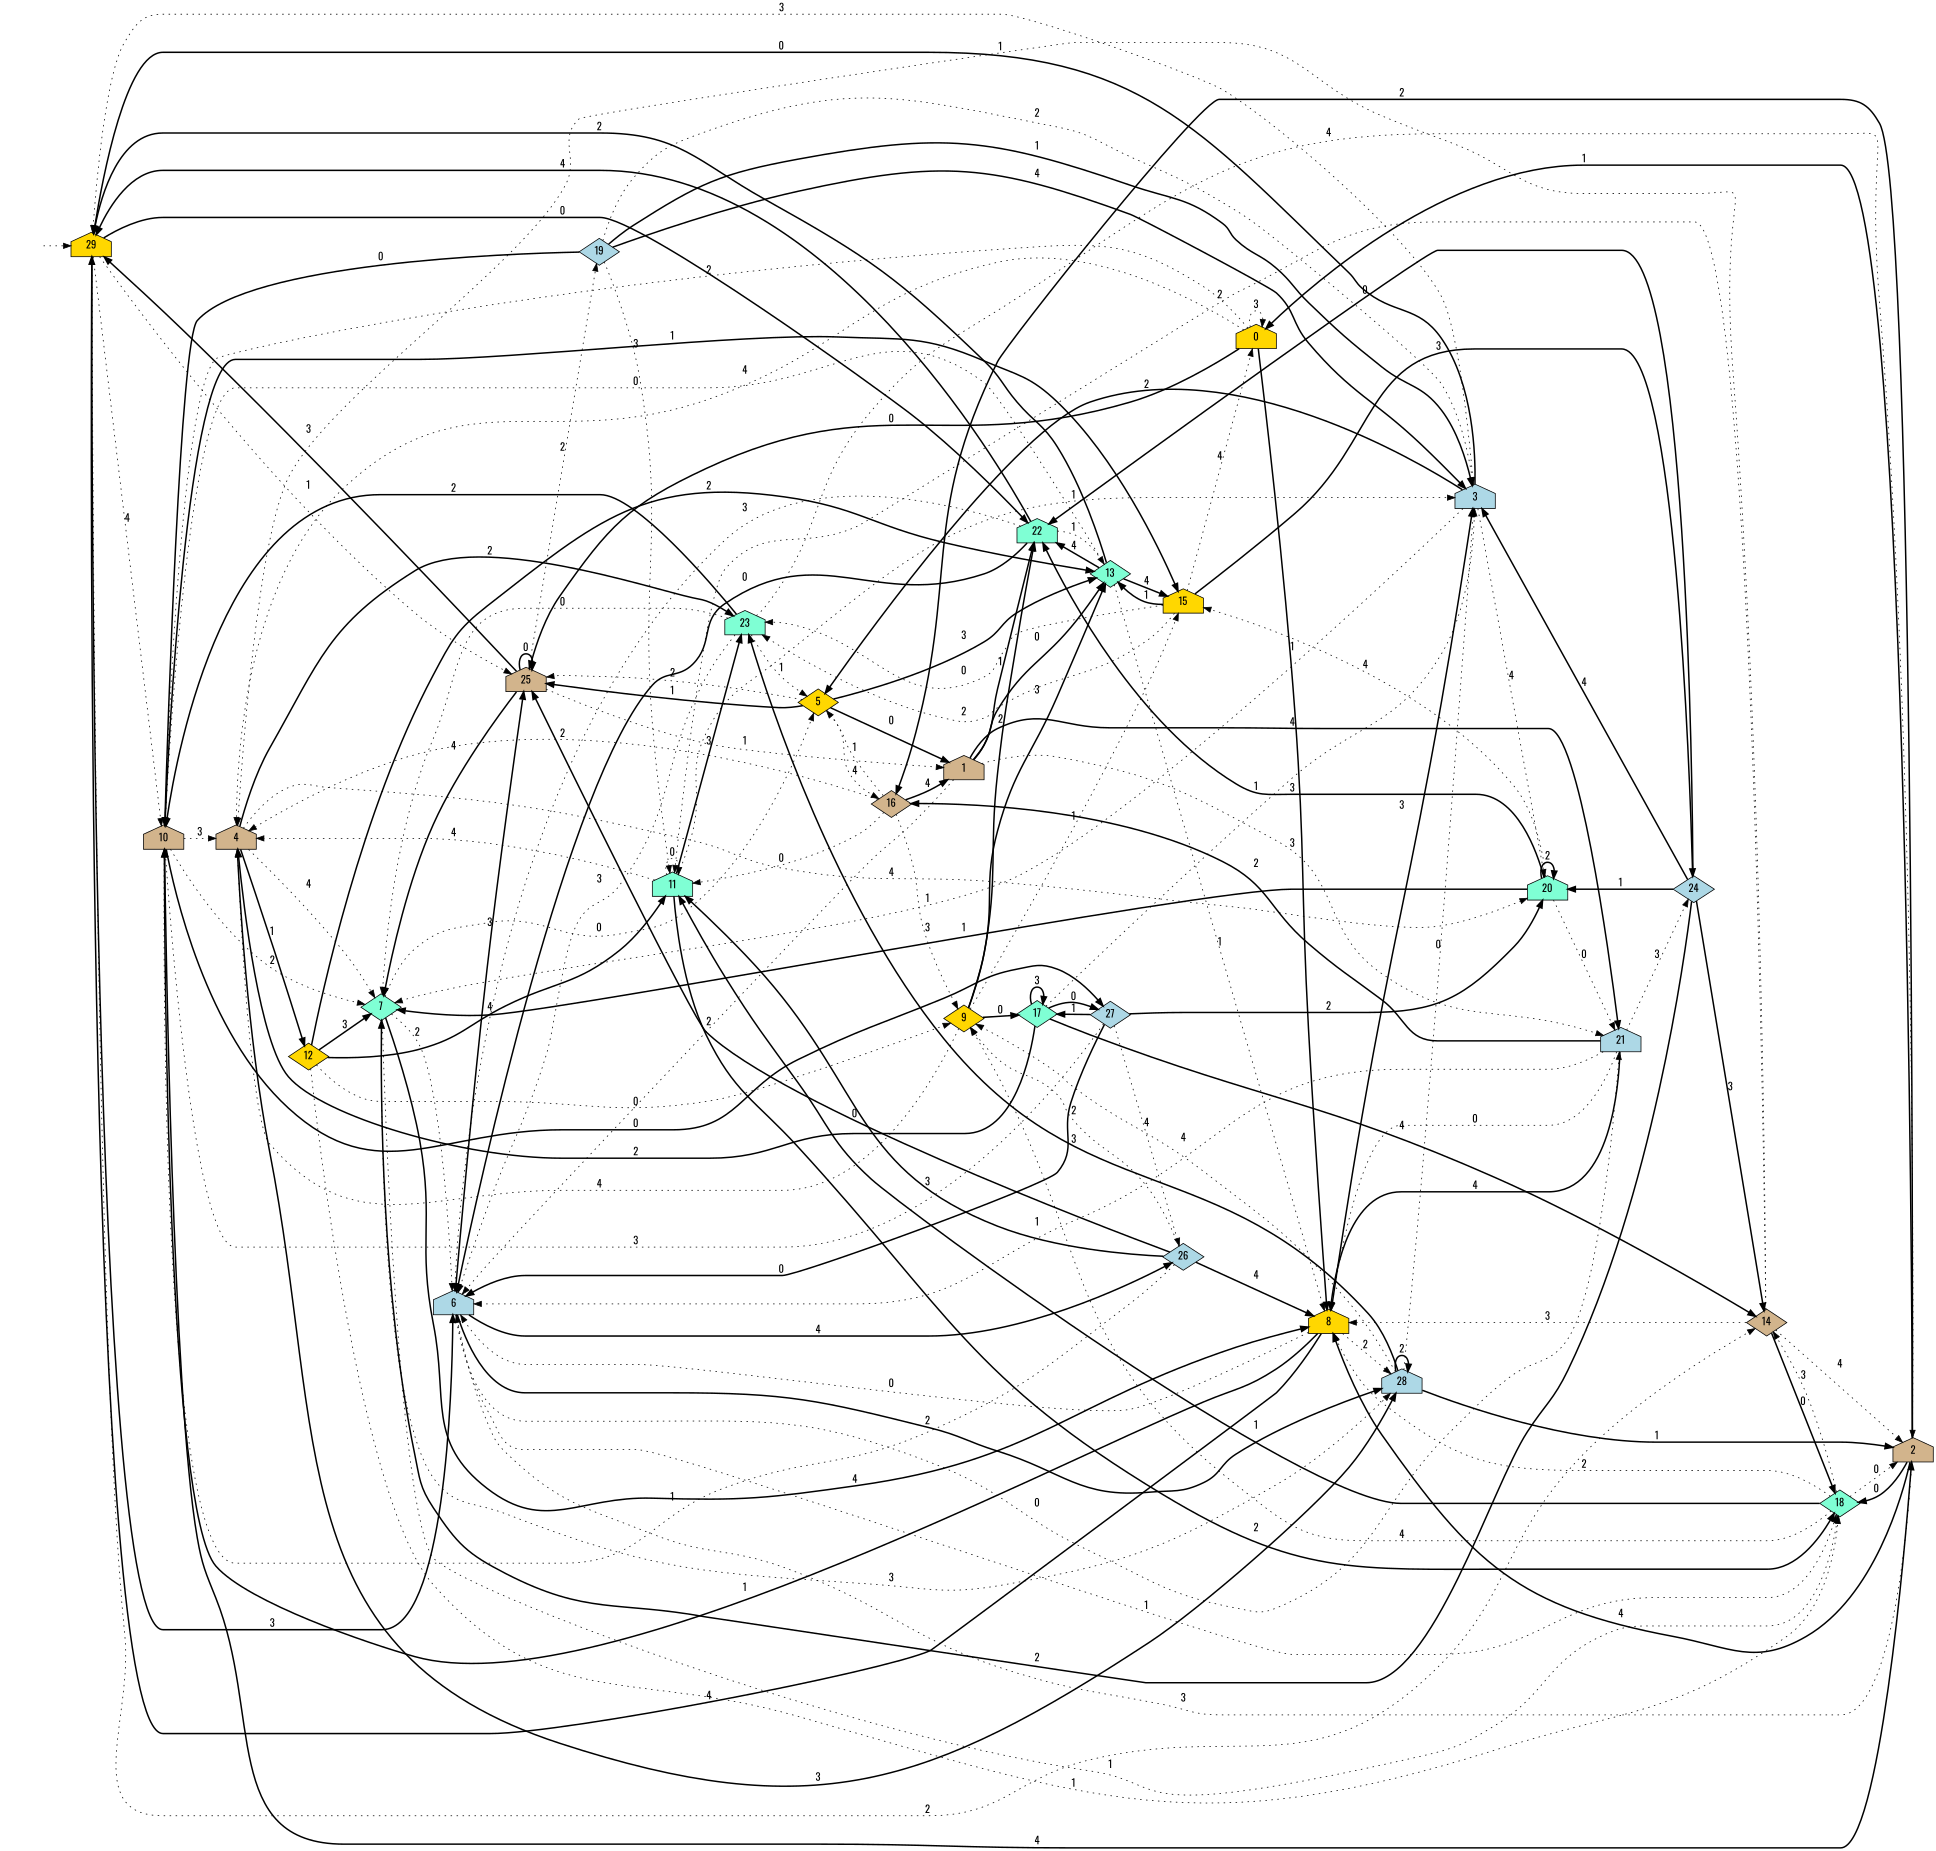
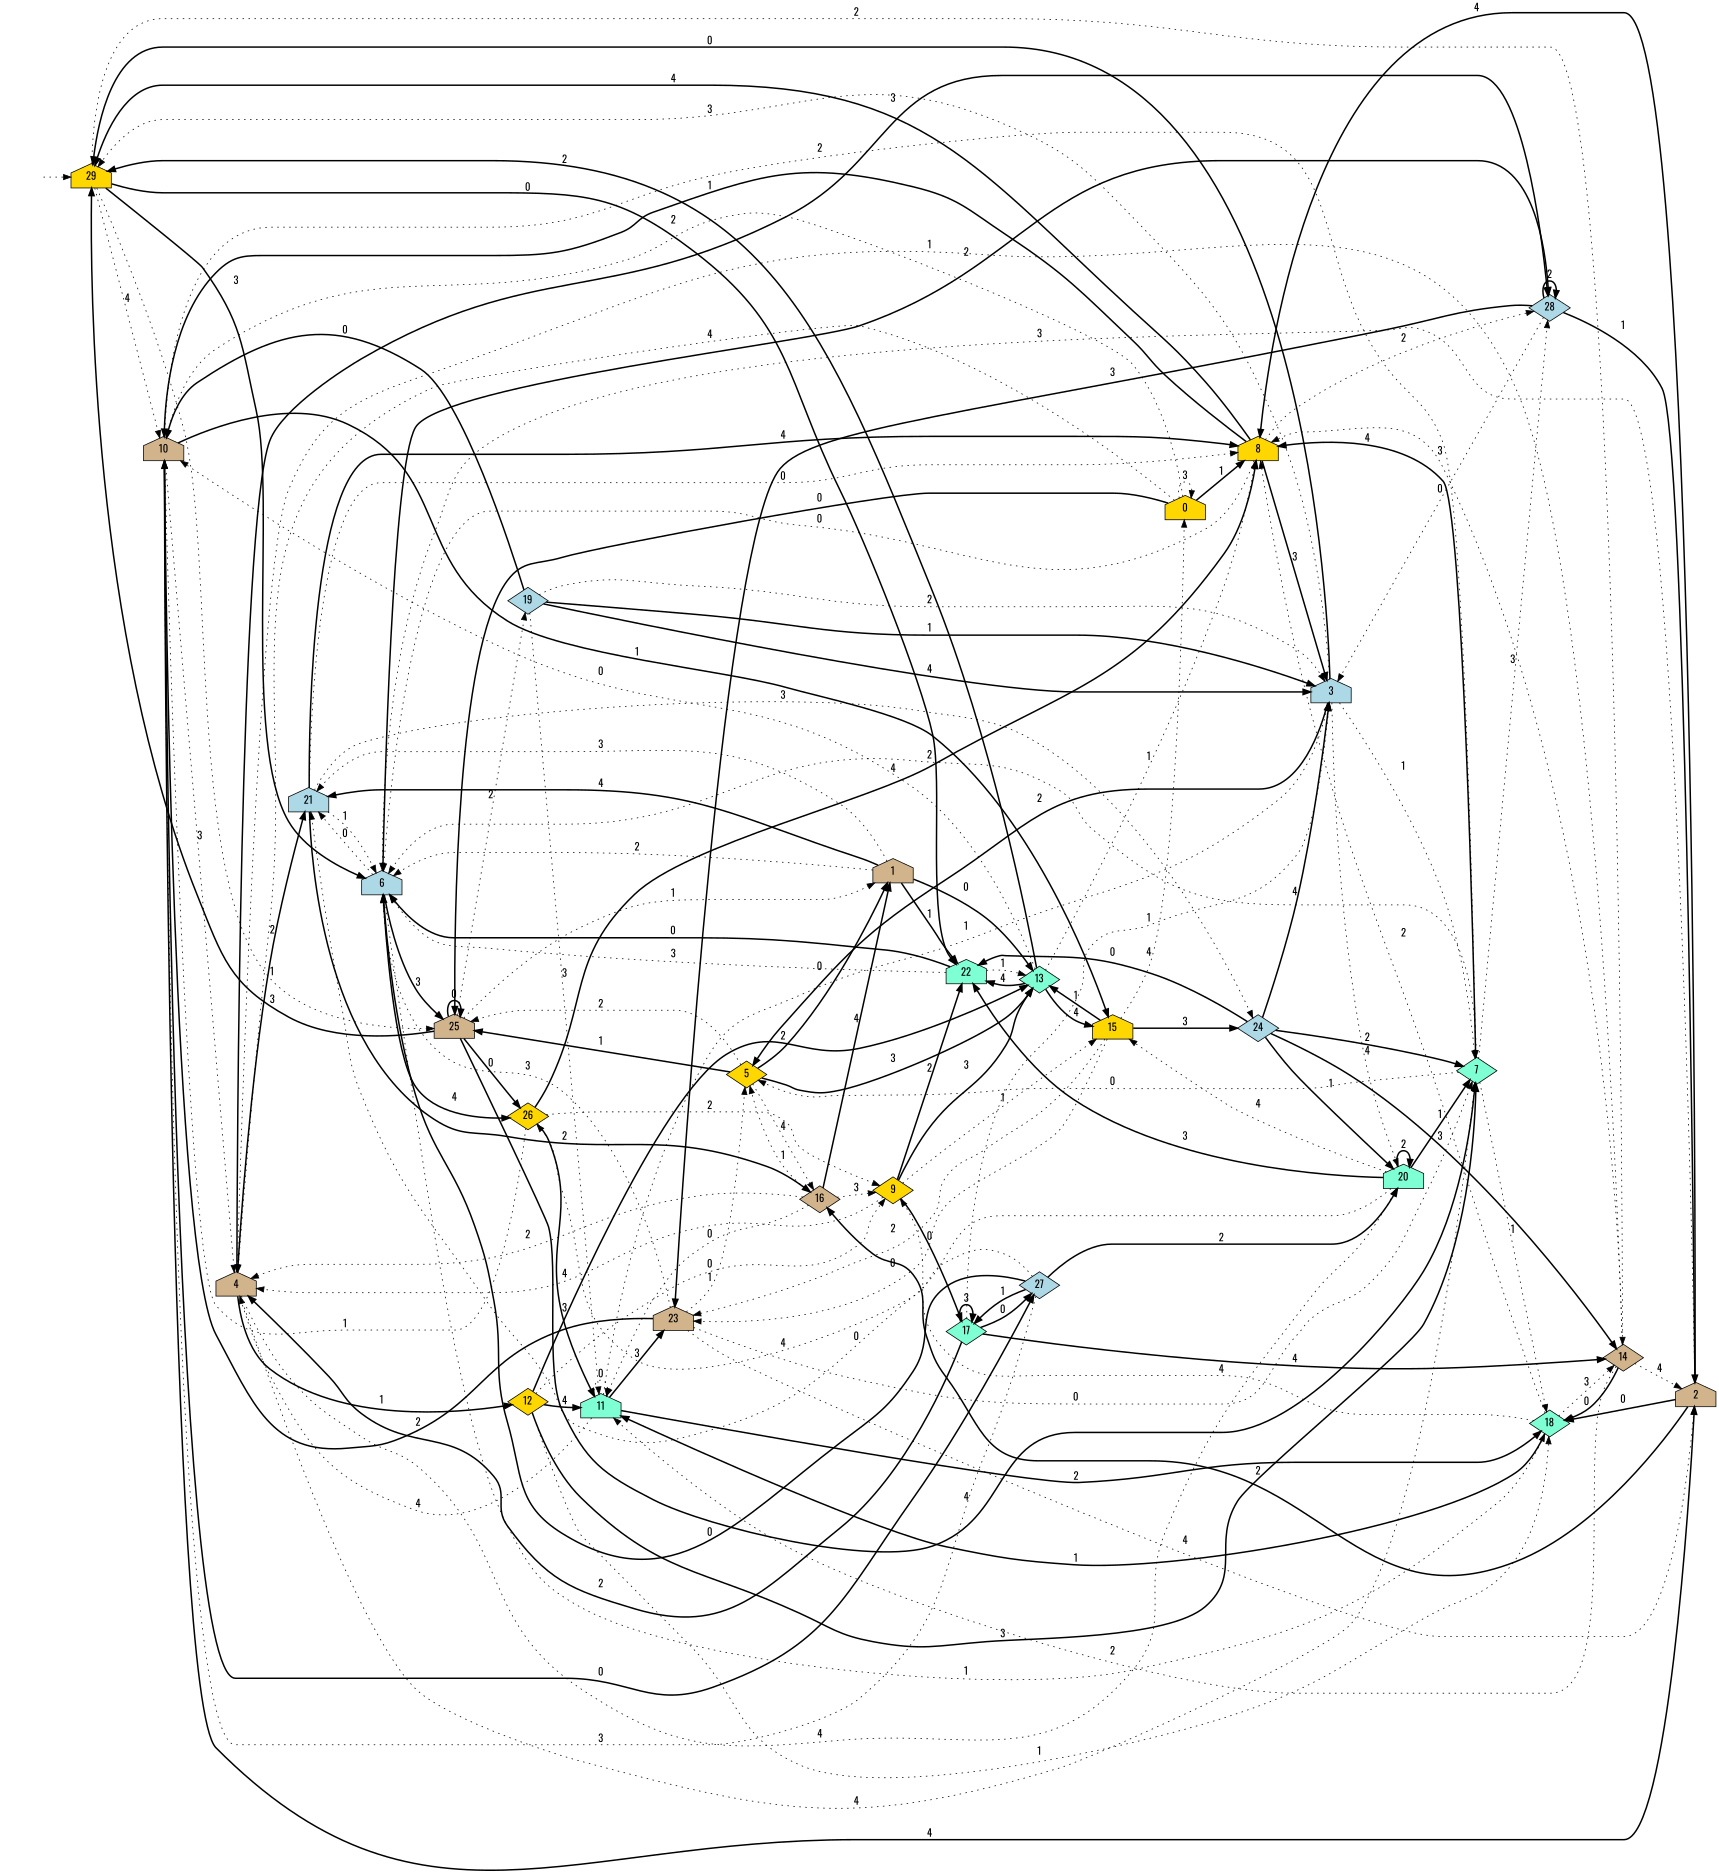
(626, 174) -> none
(1875, 303) -> none
(403, 578) -> (272, 953)
(745, 624) -> (673, 1320)
(764, 1072) -> (486, 1065)
(1210, 1176) -> none
(1183, 1257) -> (528, 1116)
(1402, 1382) -> (1550, 308)
(1870, 1482) -> none
